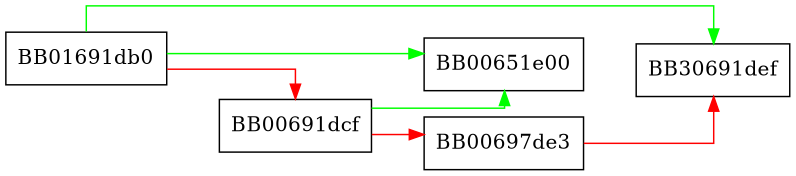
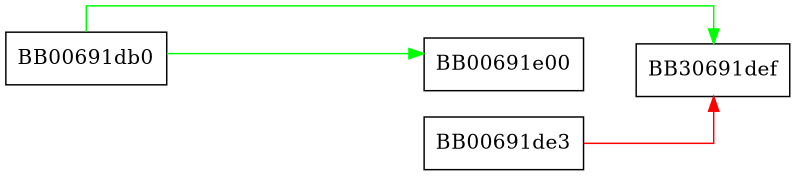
(86, 58) -> (86, 58)
(504, 64) -> (504, 64)
(295, 126) -> none
(504, 143) -> (504, 143)
